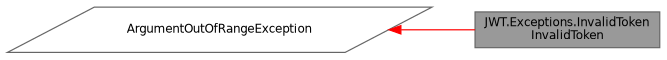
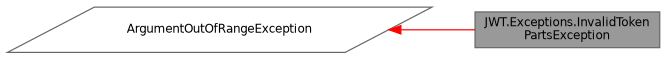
(567, 30) -> (567, 30)
